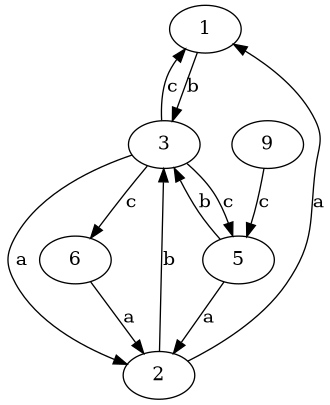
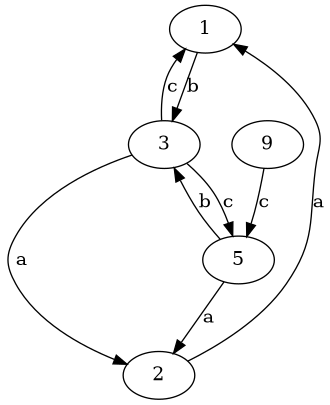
(75, 260) -> none
(161, 267) -> none
